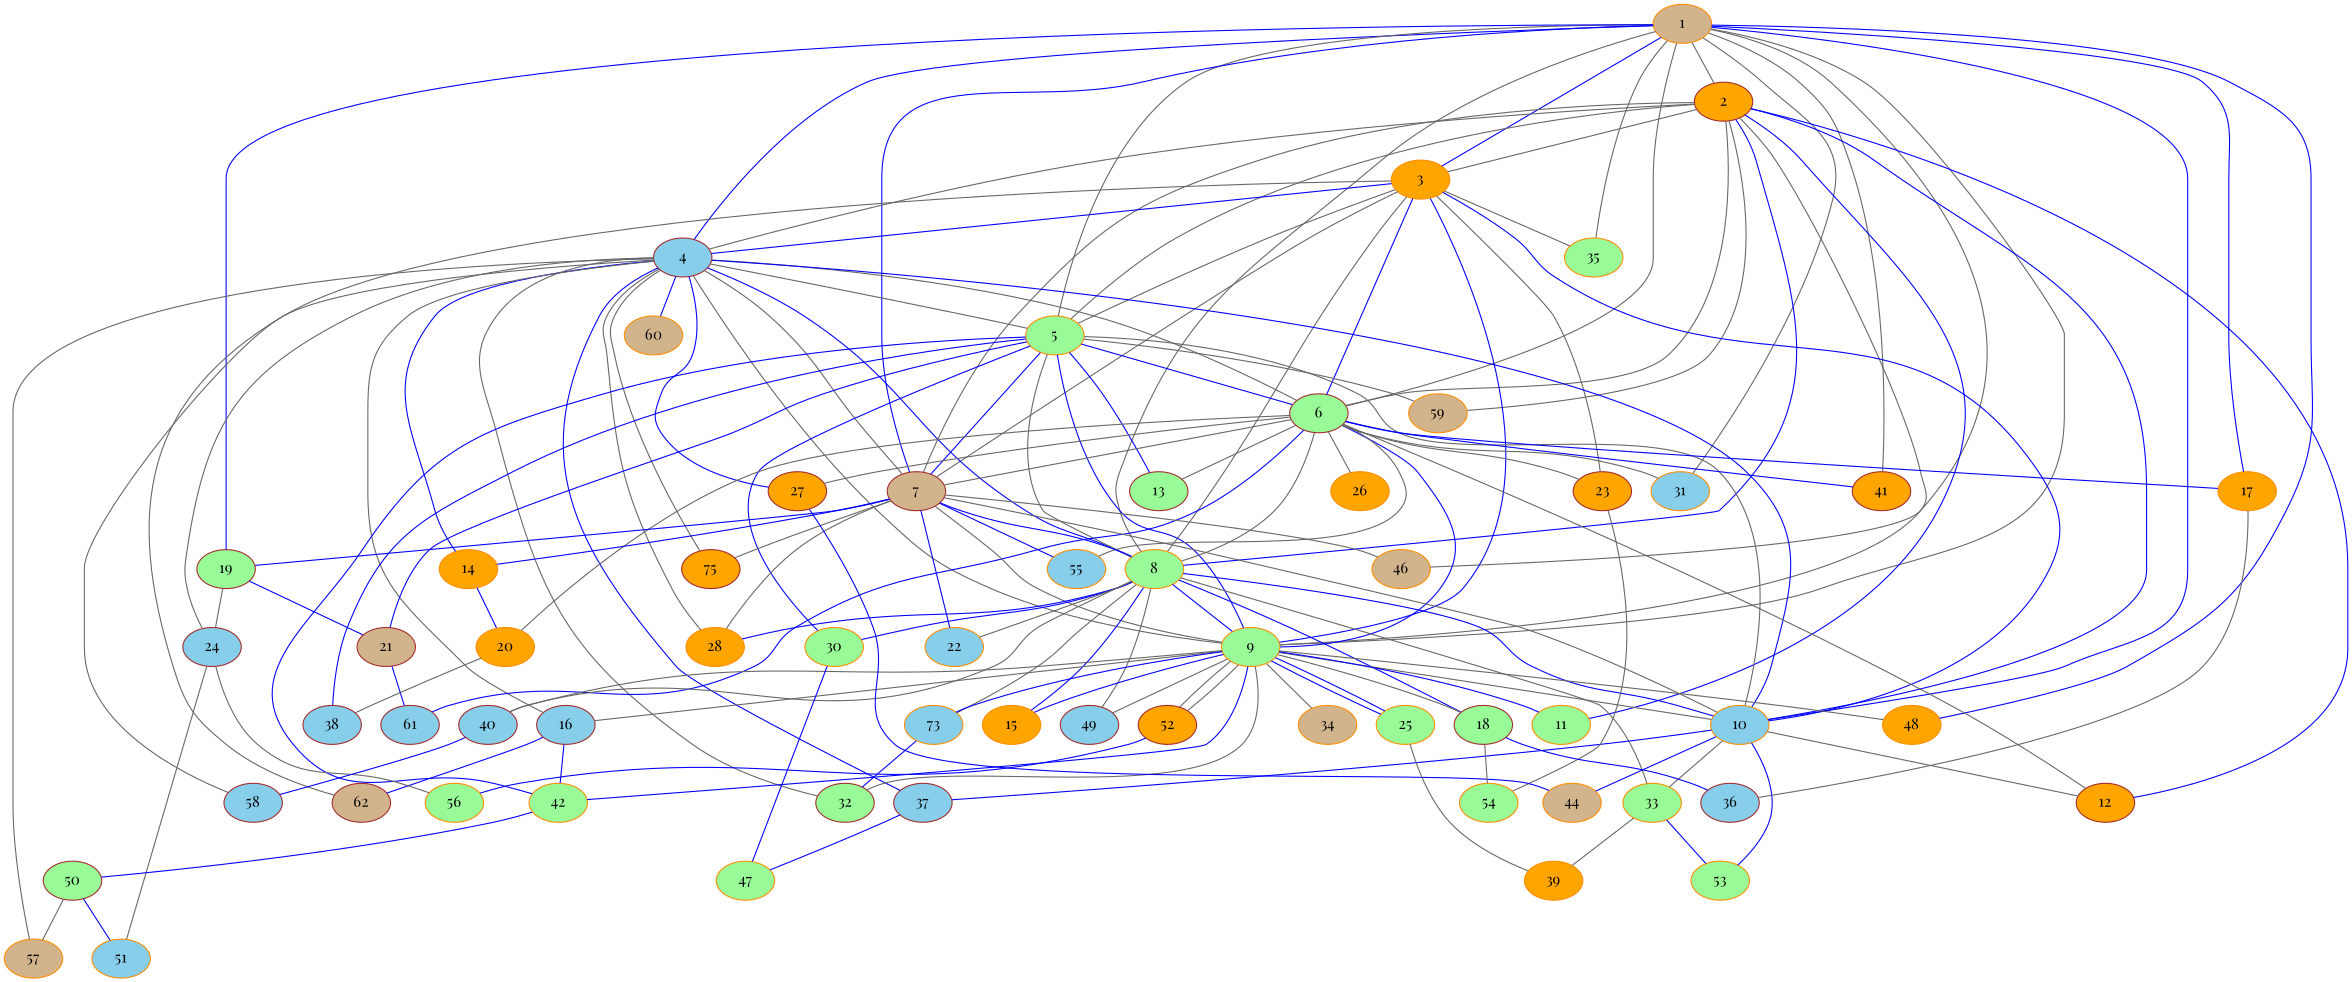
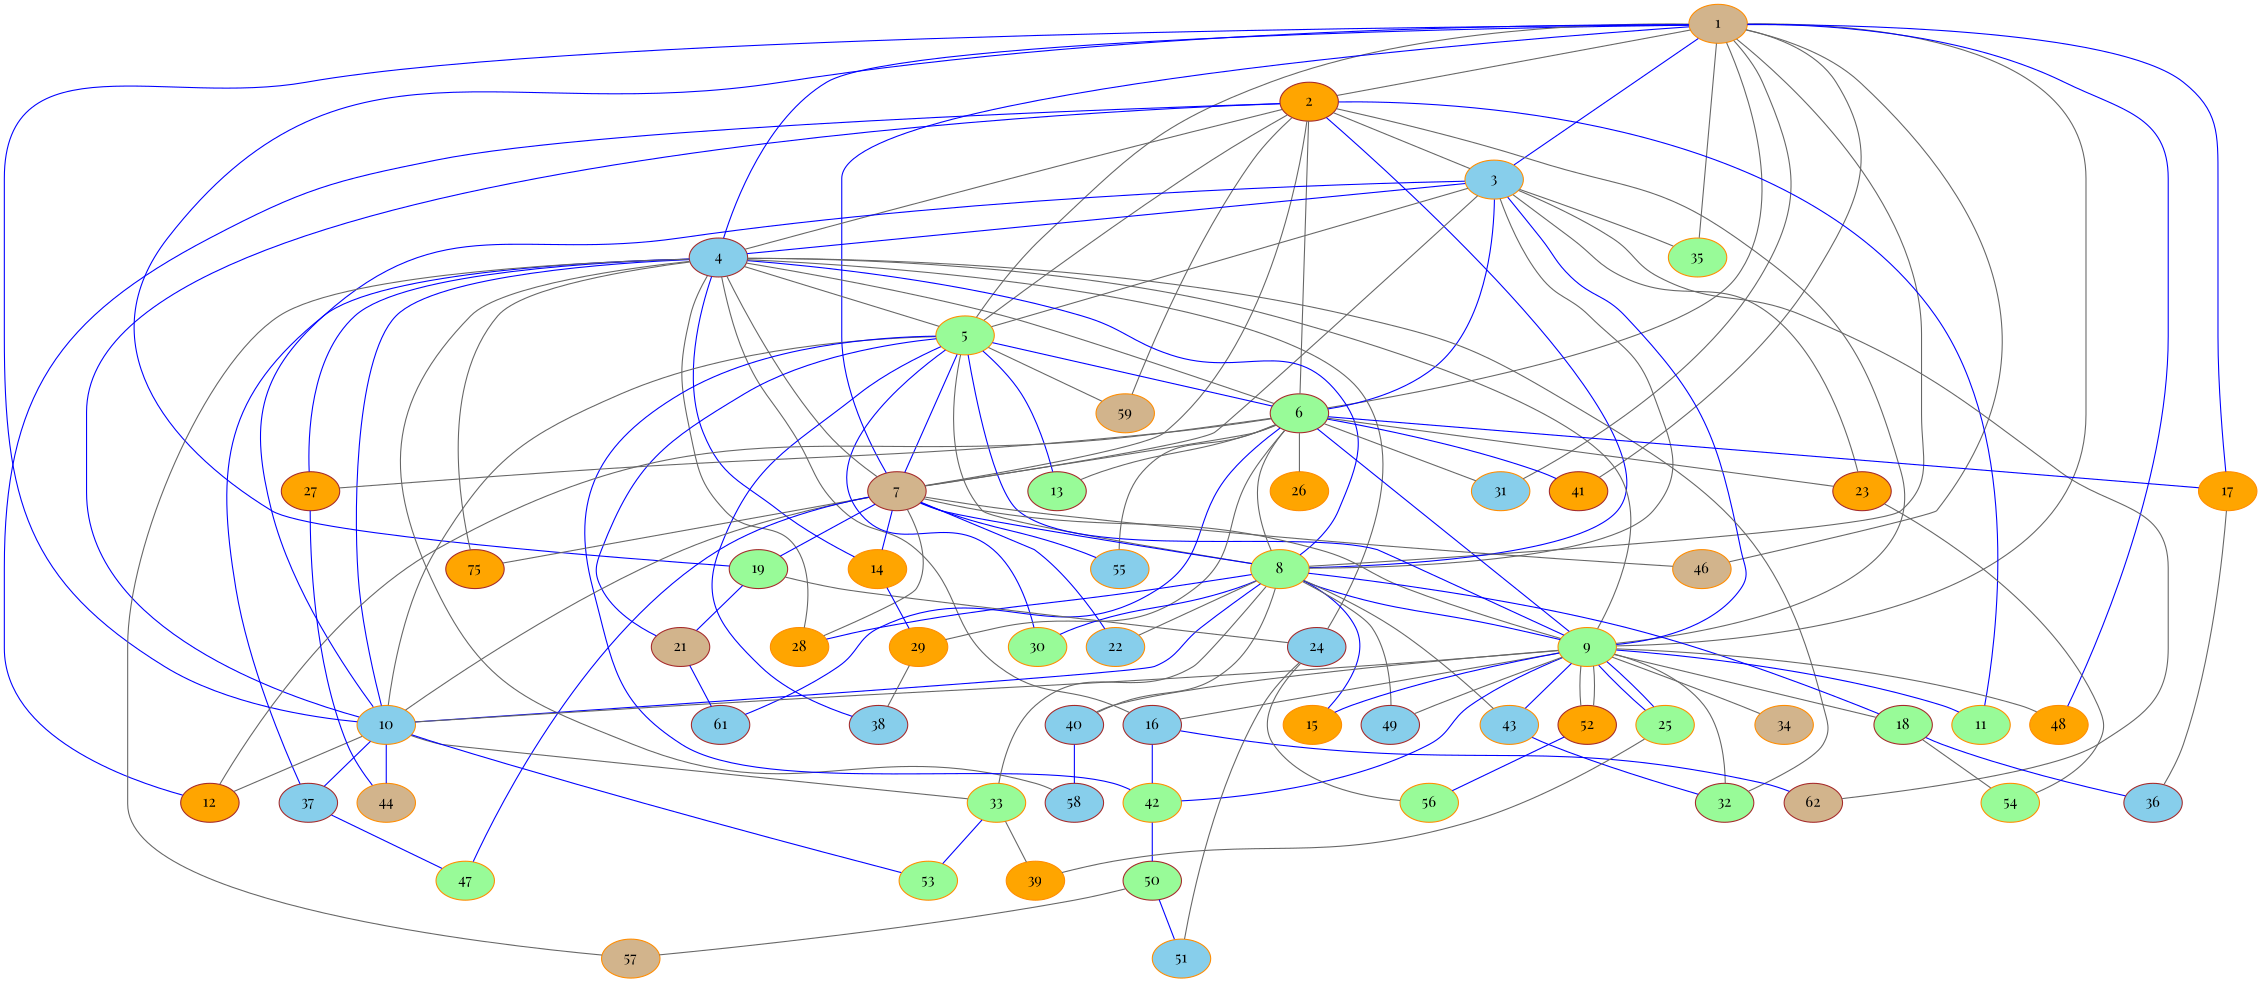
(1421, 180) -> (1494, 180)
(653, 335) -> none
(505, 647) -> (919, 647)
(934, 725) -> (1509, 725)
(792, 759) -> (626, 628)
